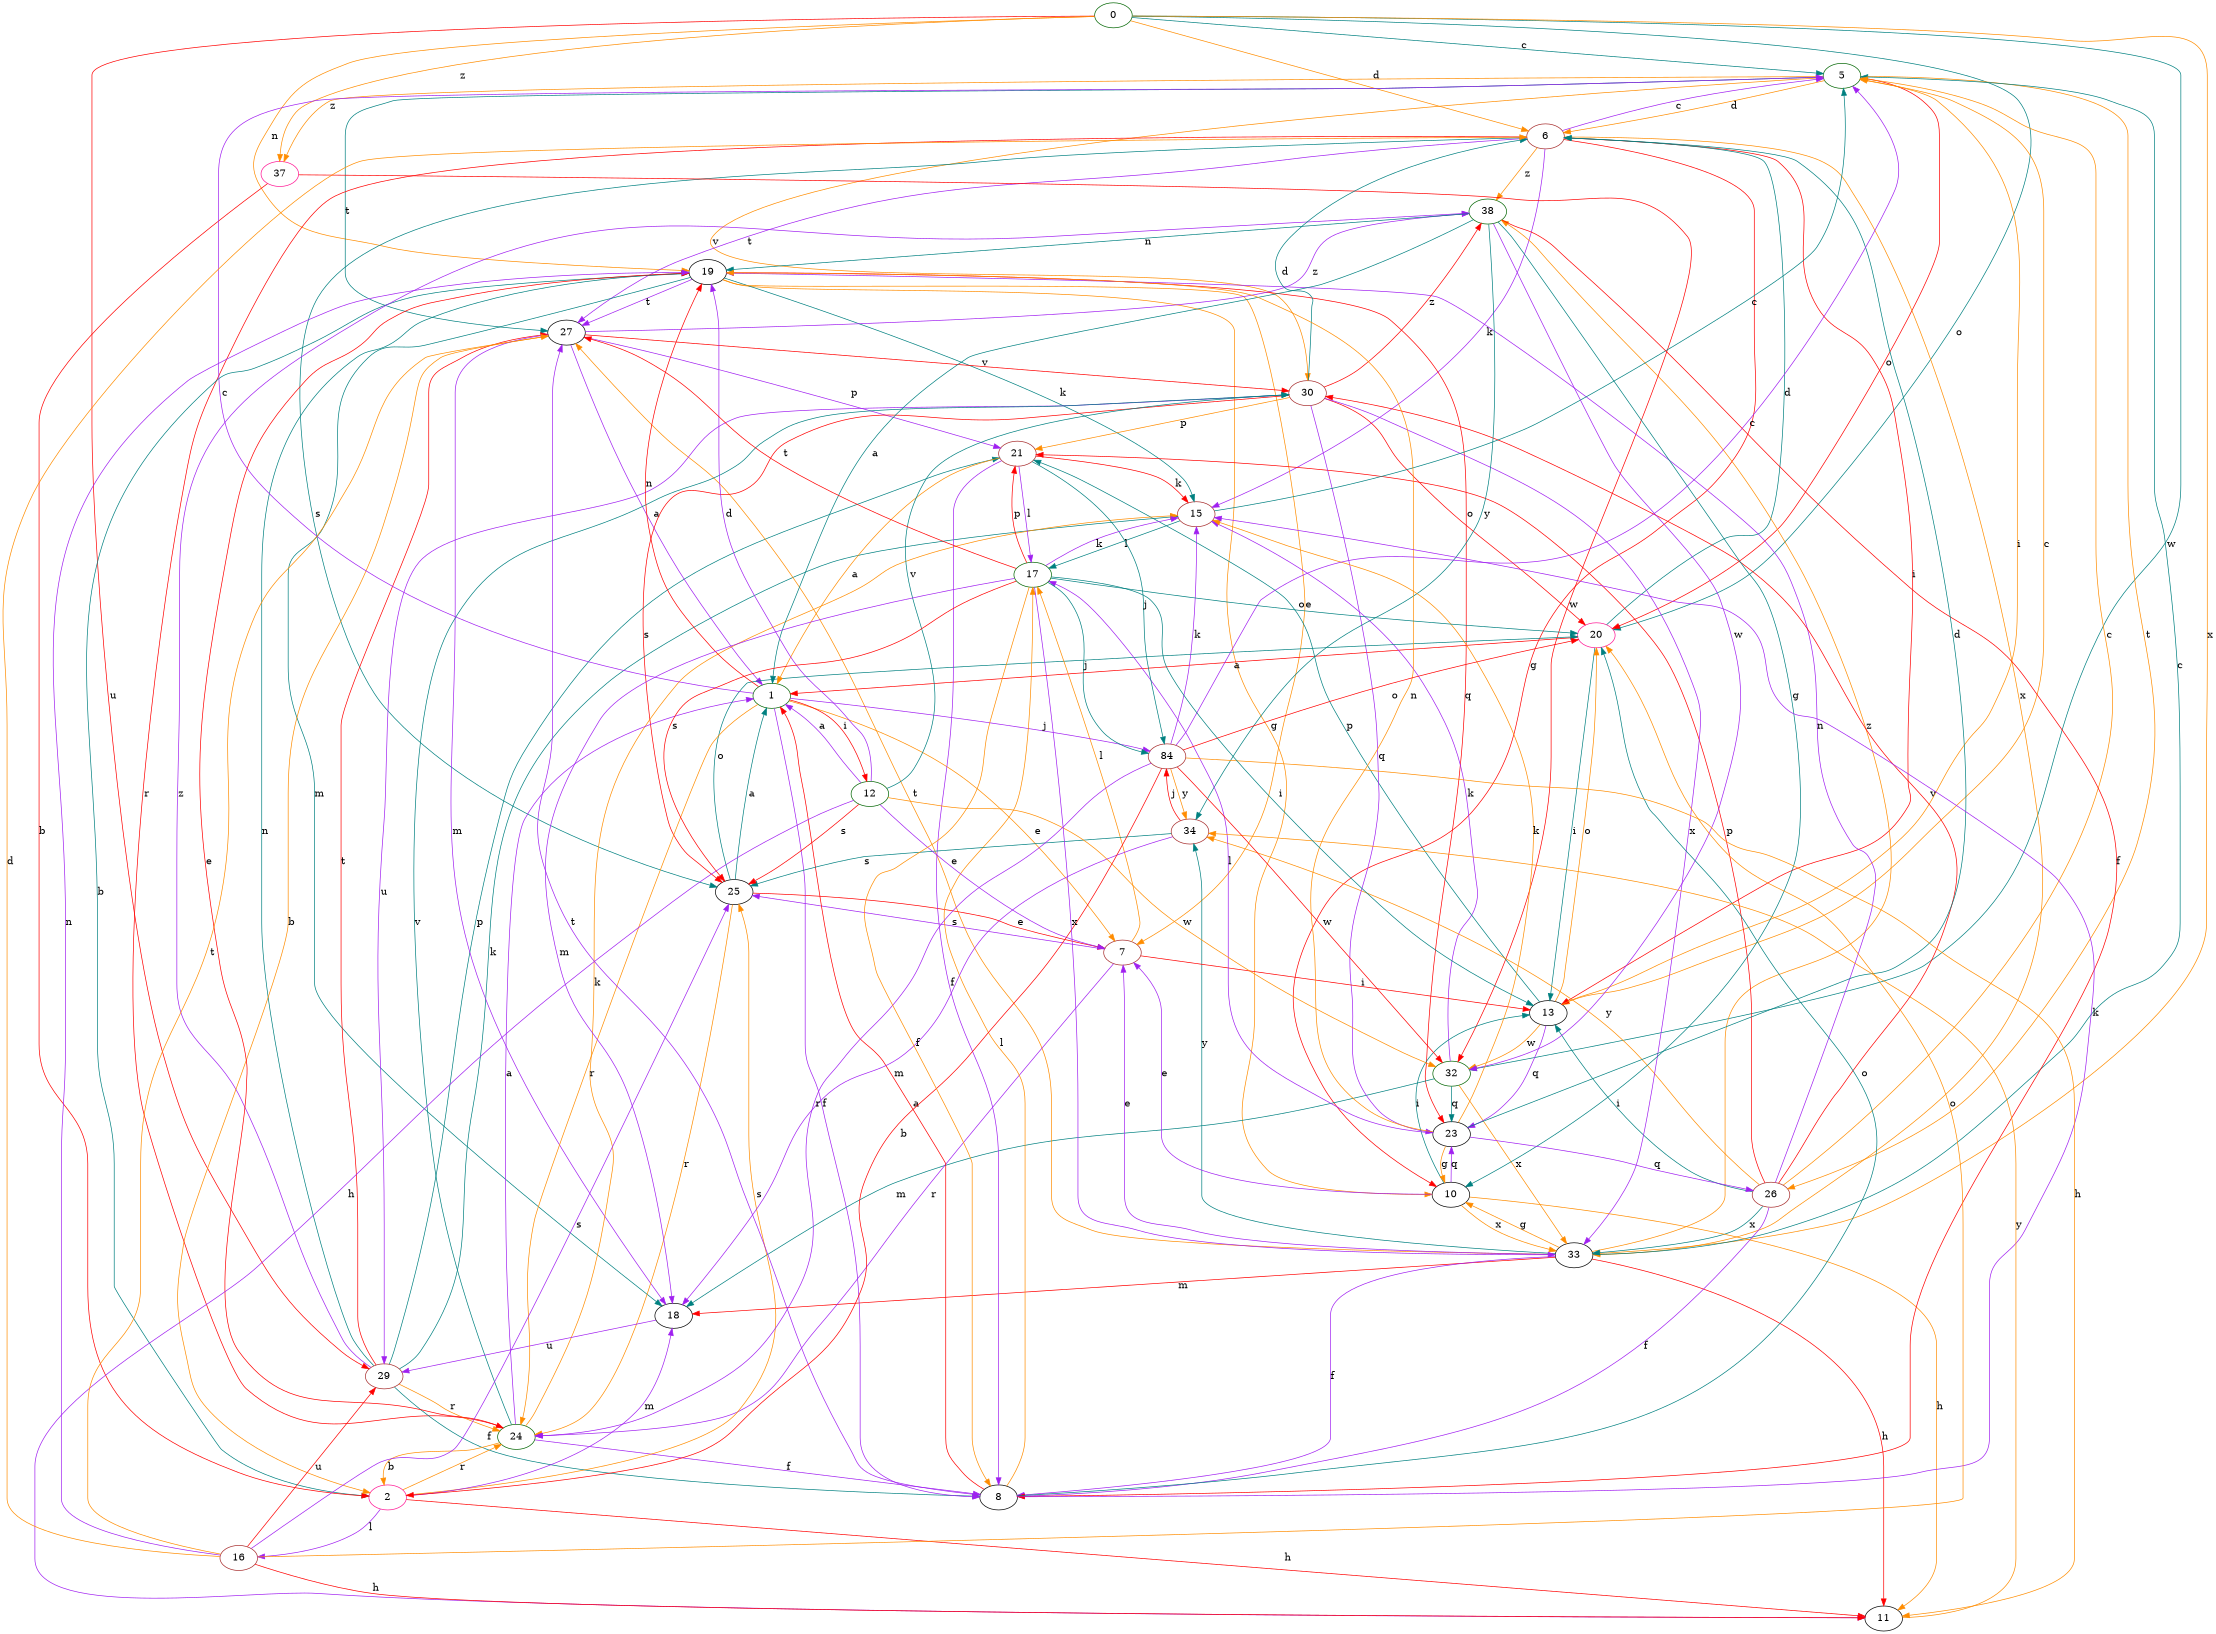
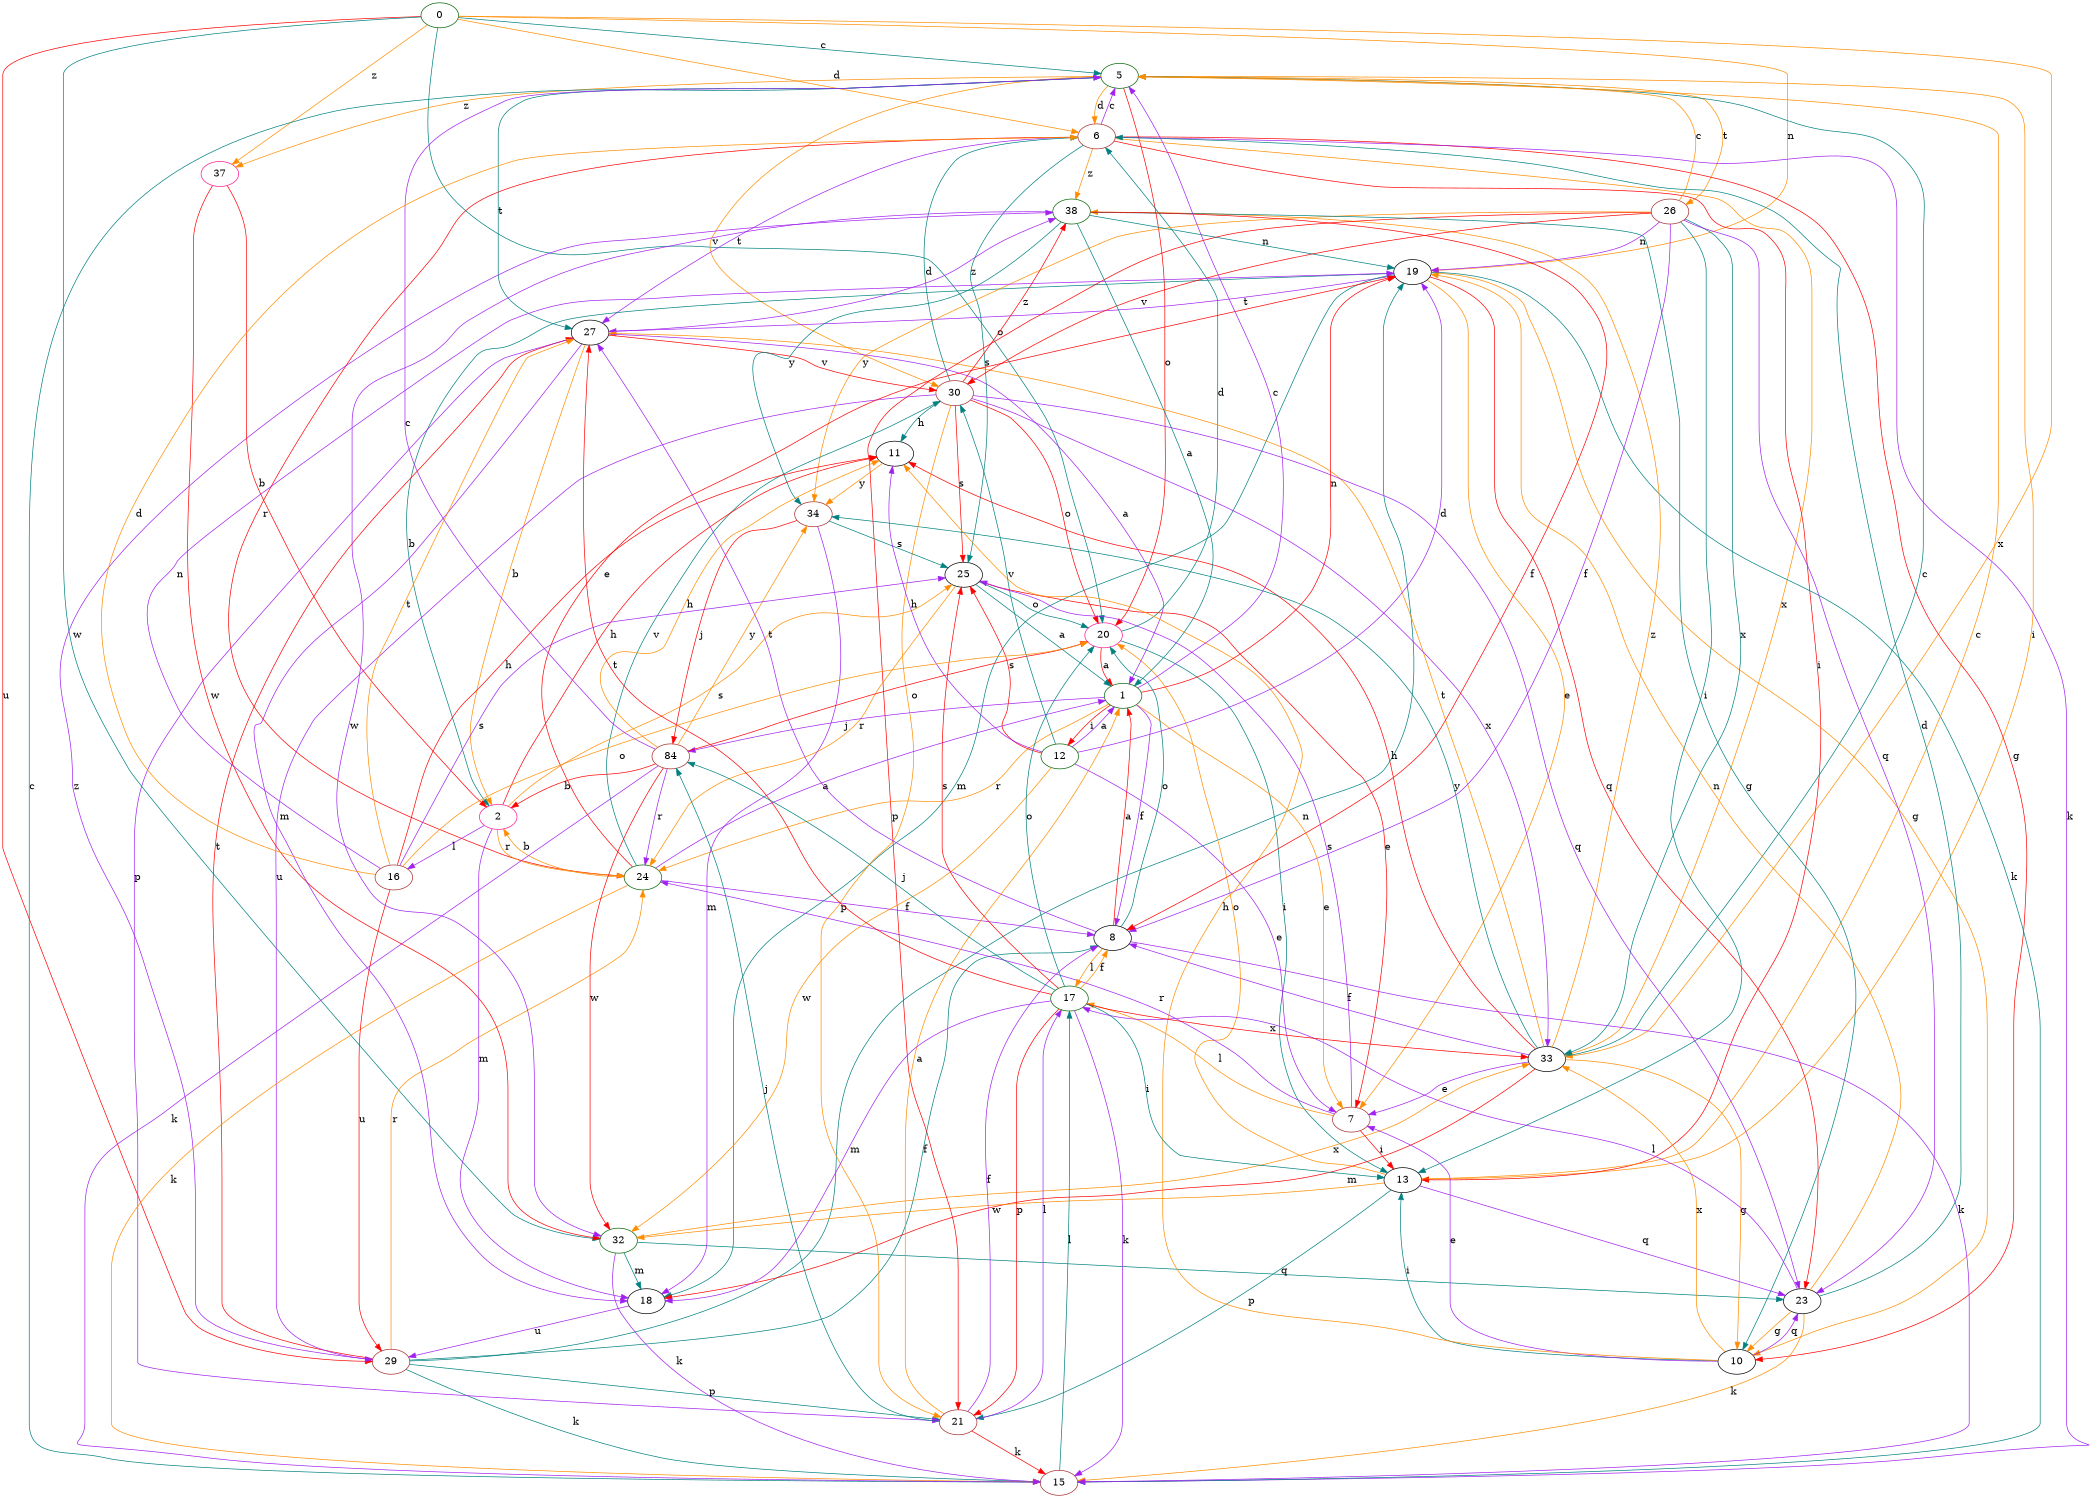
none -> (919, 417)
(1078, 1107) -> (1292, 1036)
(1609, 1159) -> (1874, 748)
